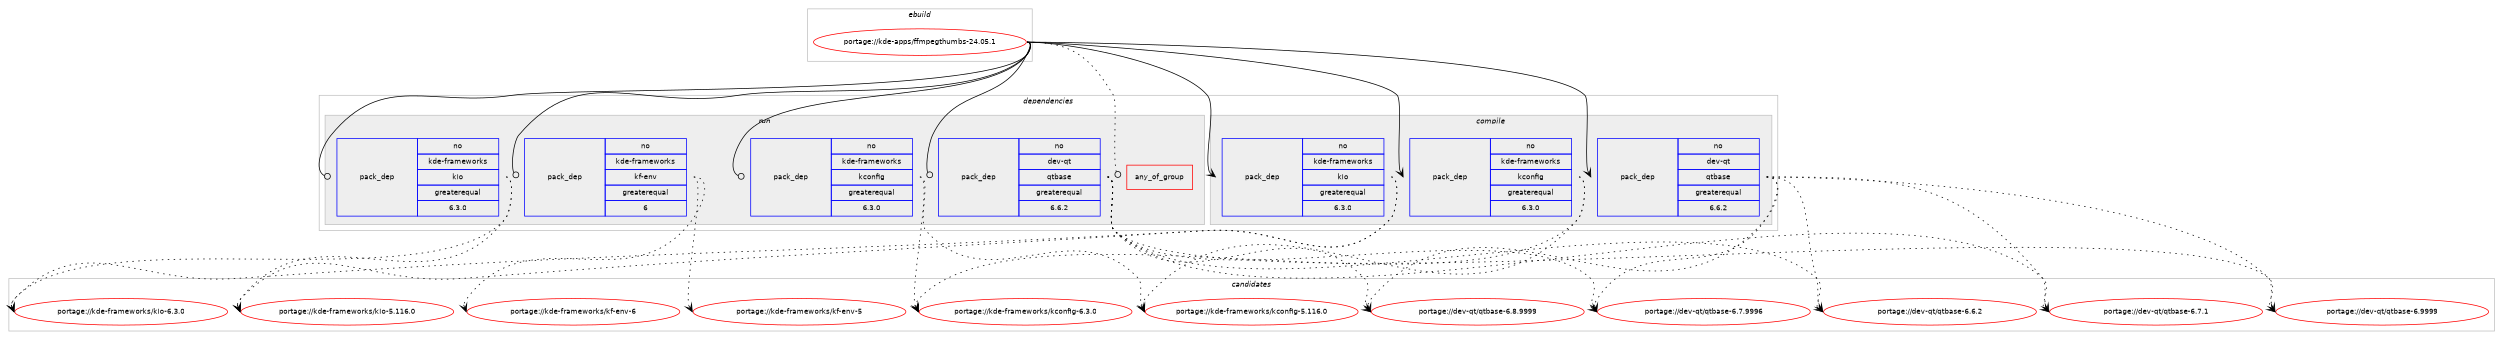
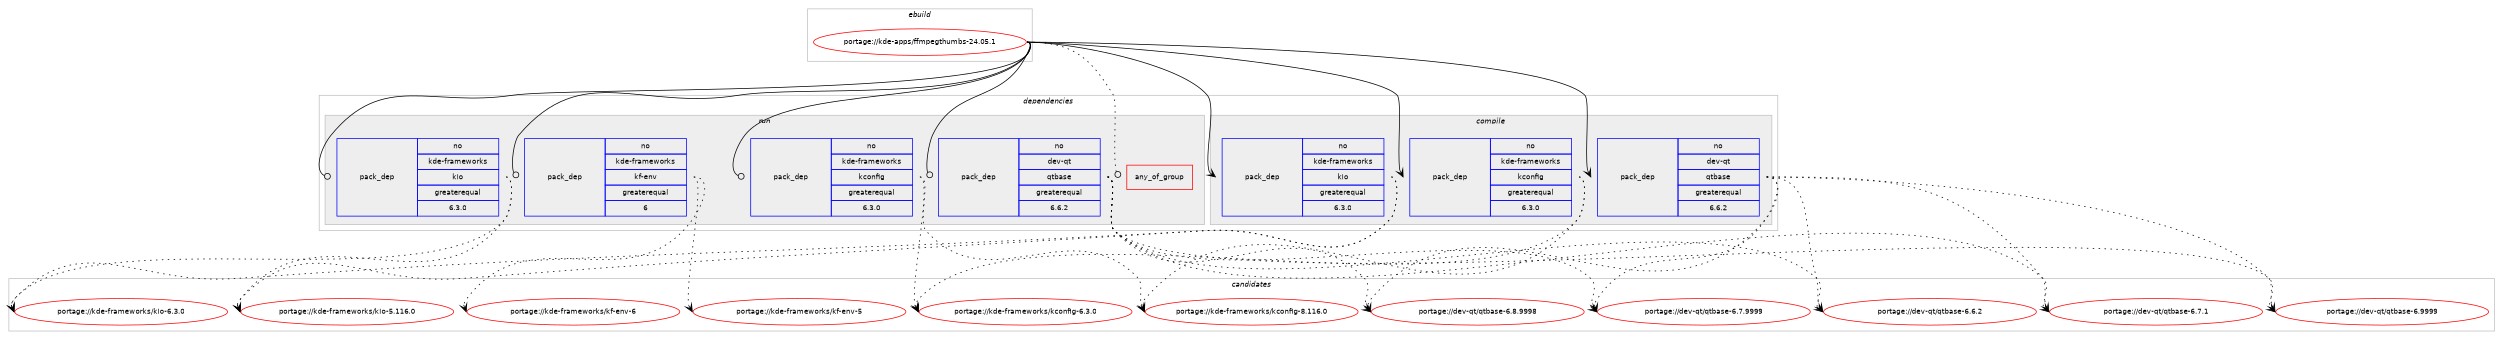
(1252, 312) -> (1252, 312)
(1478, 312) -> (1478, 312)
(1704, 312) -> (1704, 312)
